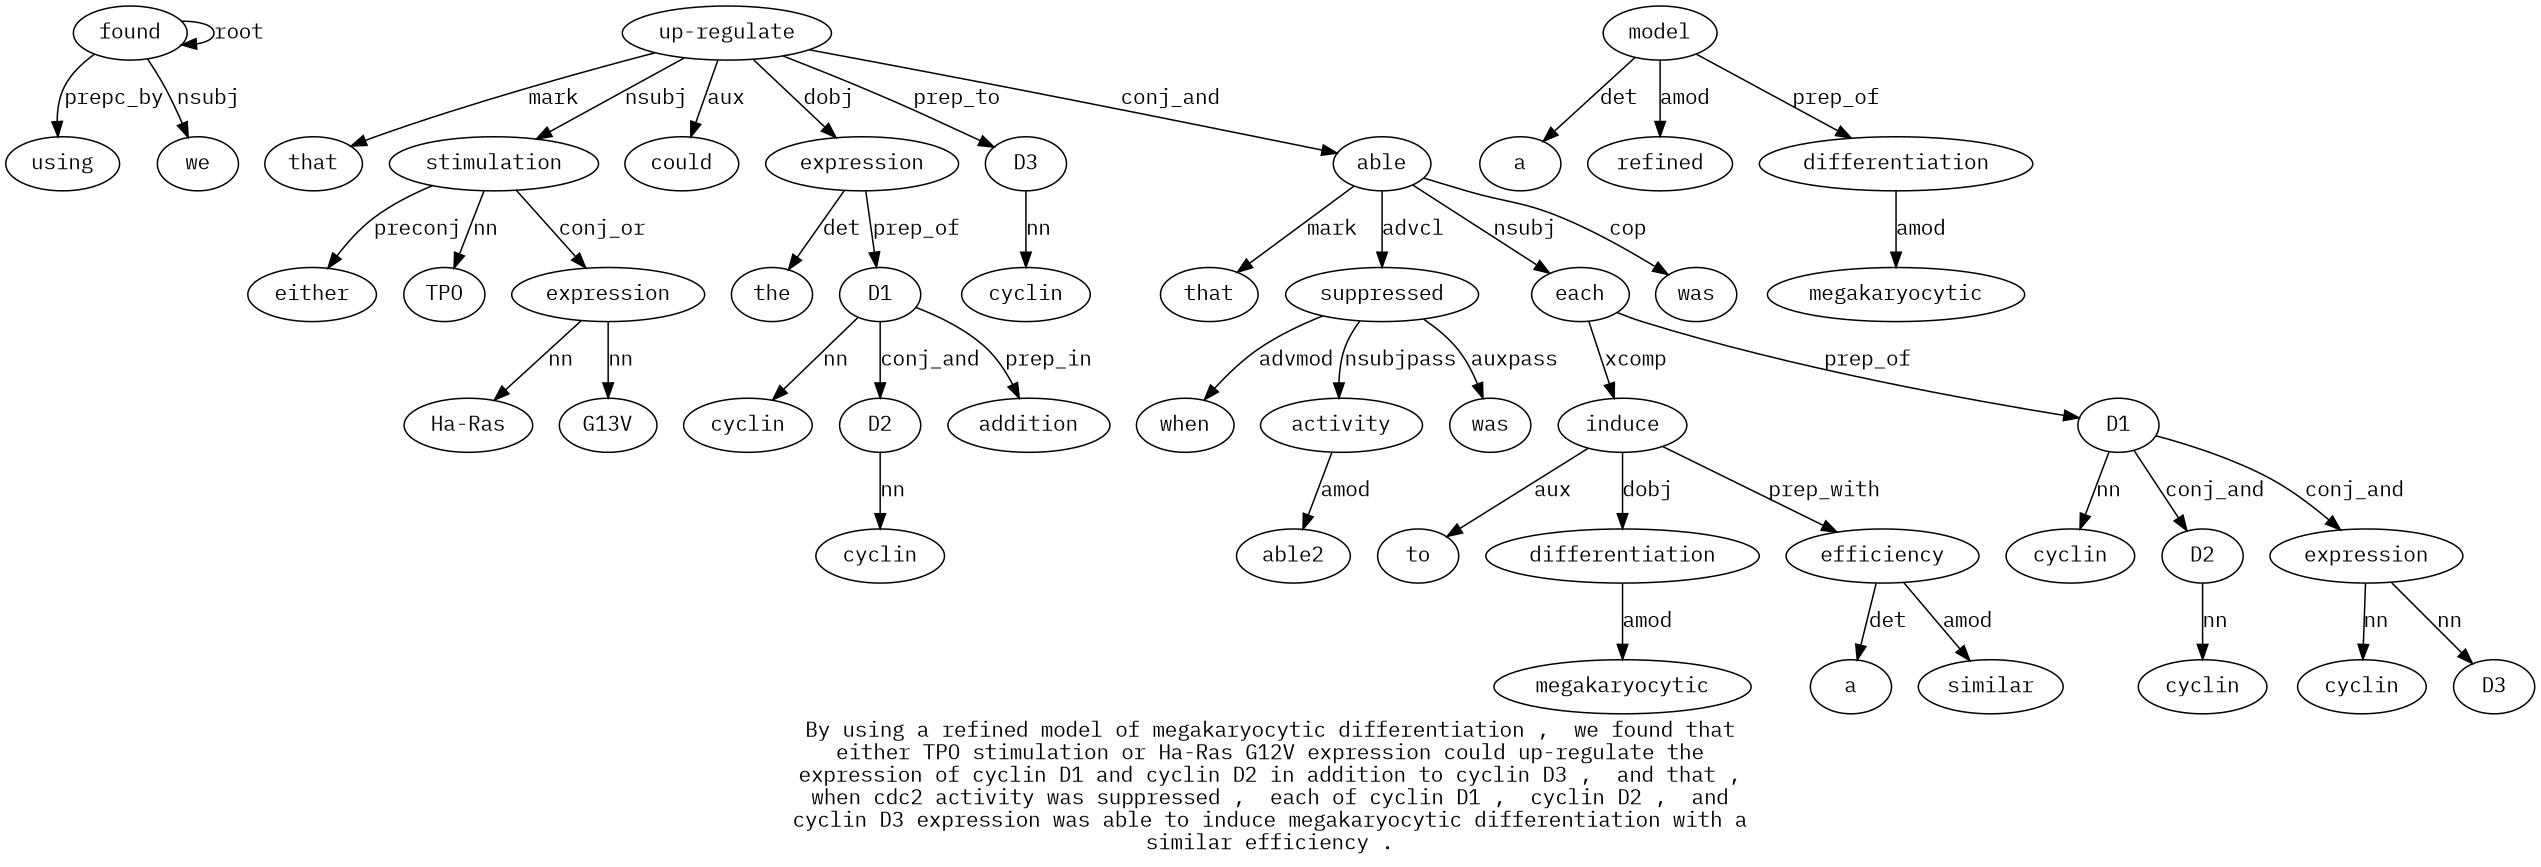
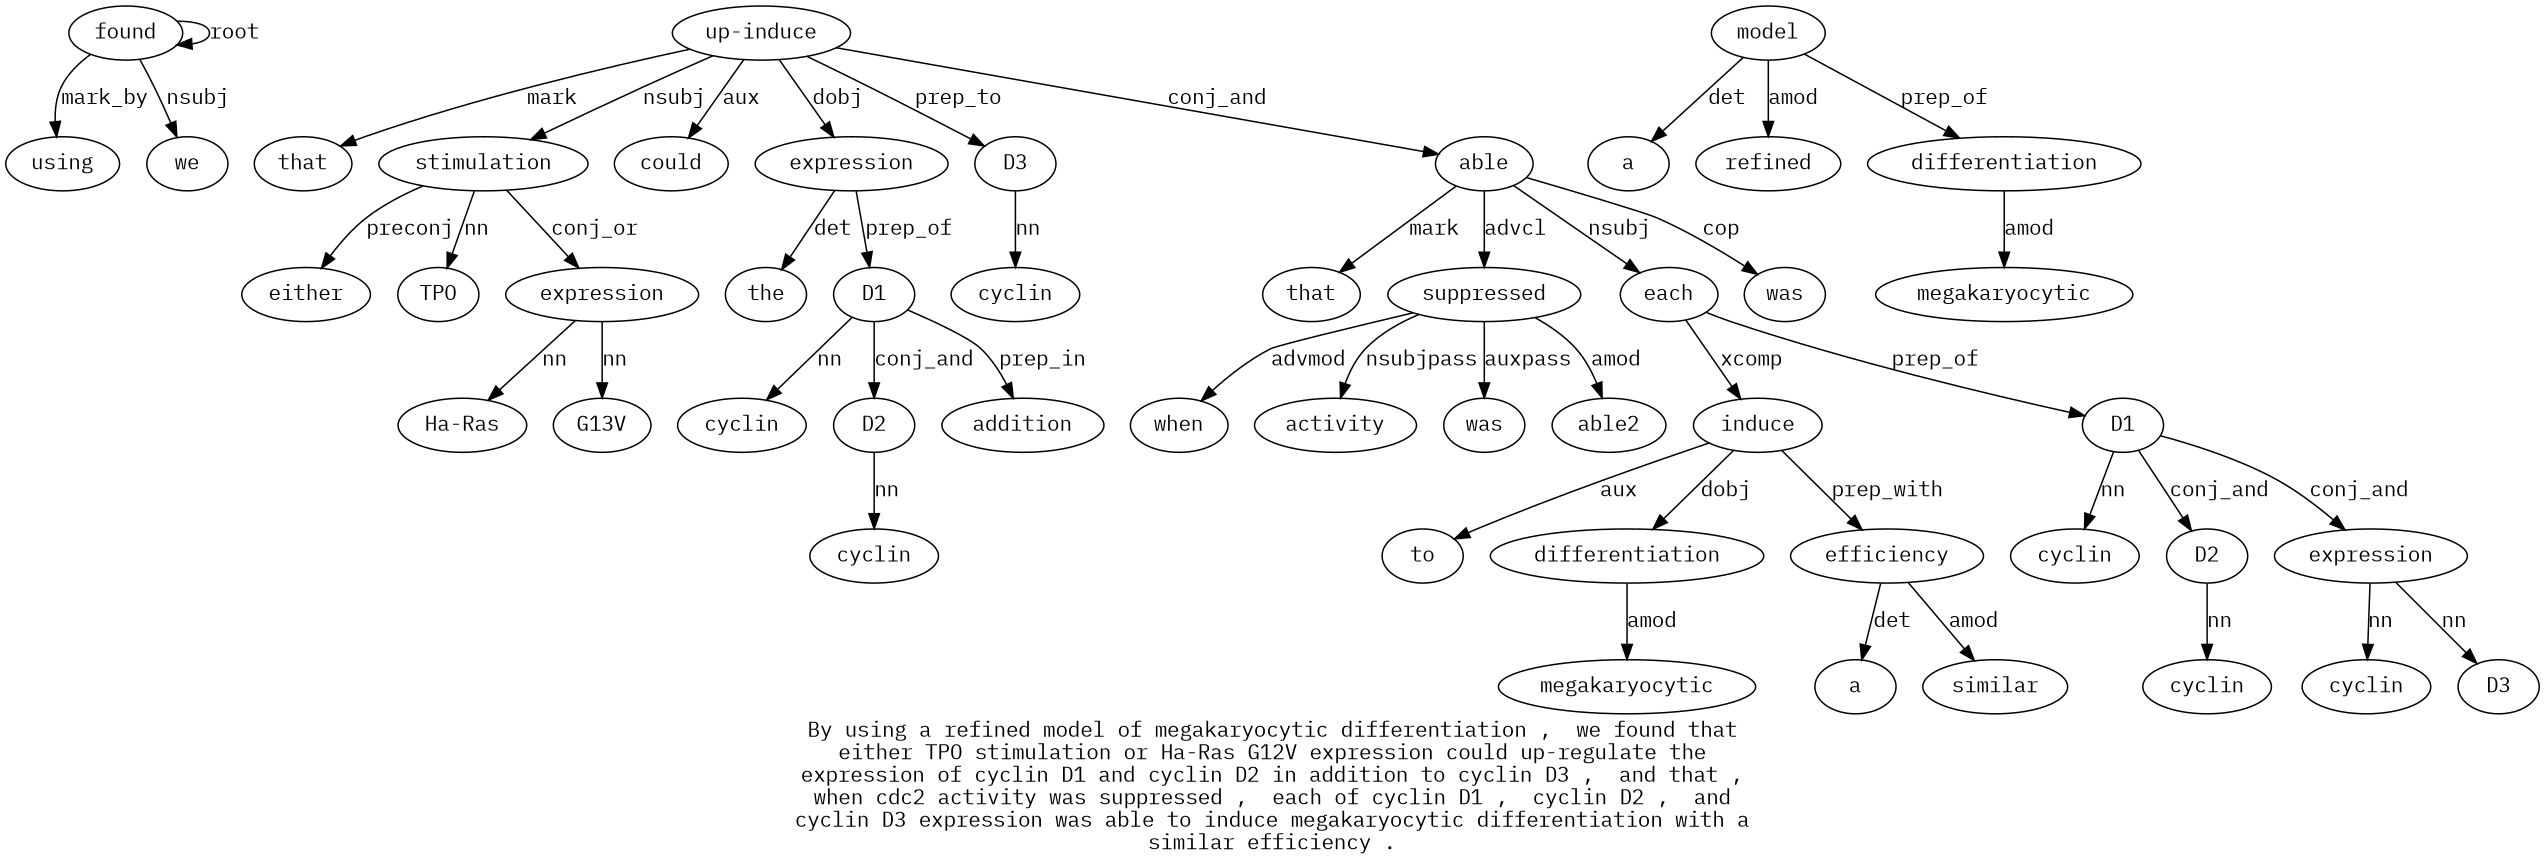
(727, 33) -> (761, 33)
(115, 98) -> (105, 98)
(1320, 484) -> (1572, 345)
